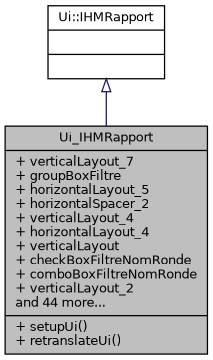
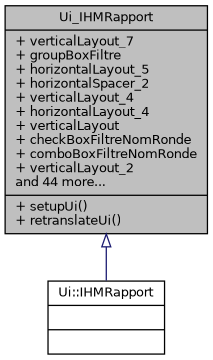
(106, 109) -> (106, 264)
